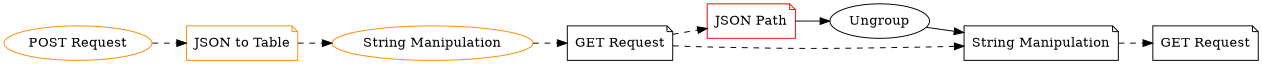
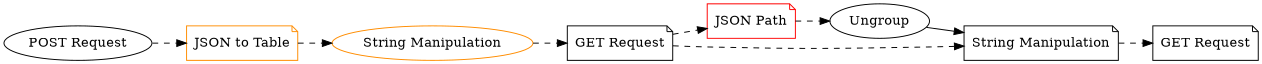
(808, 21) -> (808, 21)
(78, 43) -> (78, 43)
